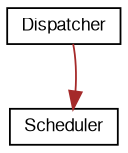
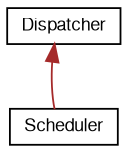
(76, 68) -> (52, 86)
